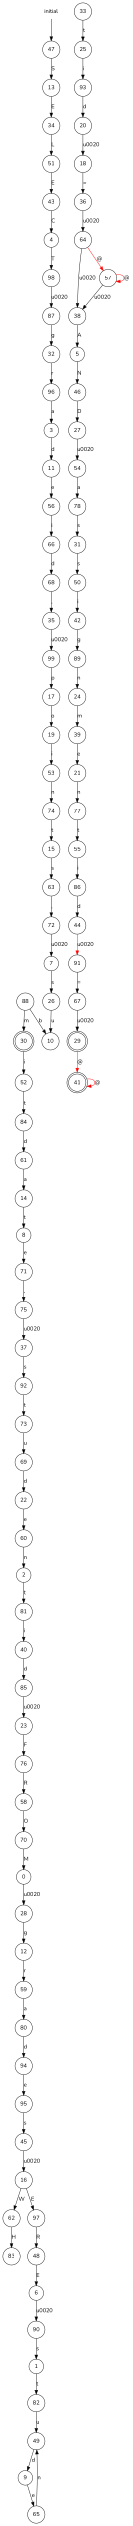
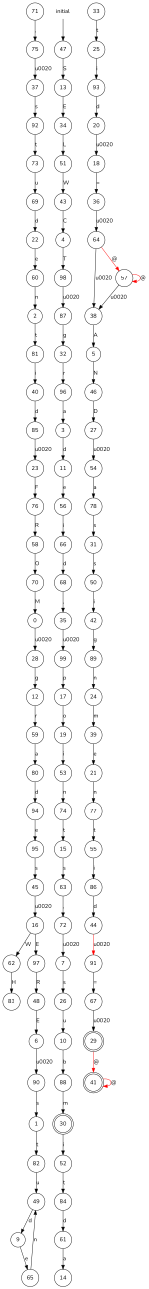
(53, 183) -> (66, 183)
(37, 1020) -> (63, 1060)
(24, 1235) -> none
